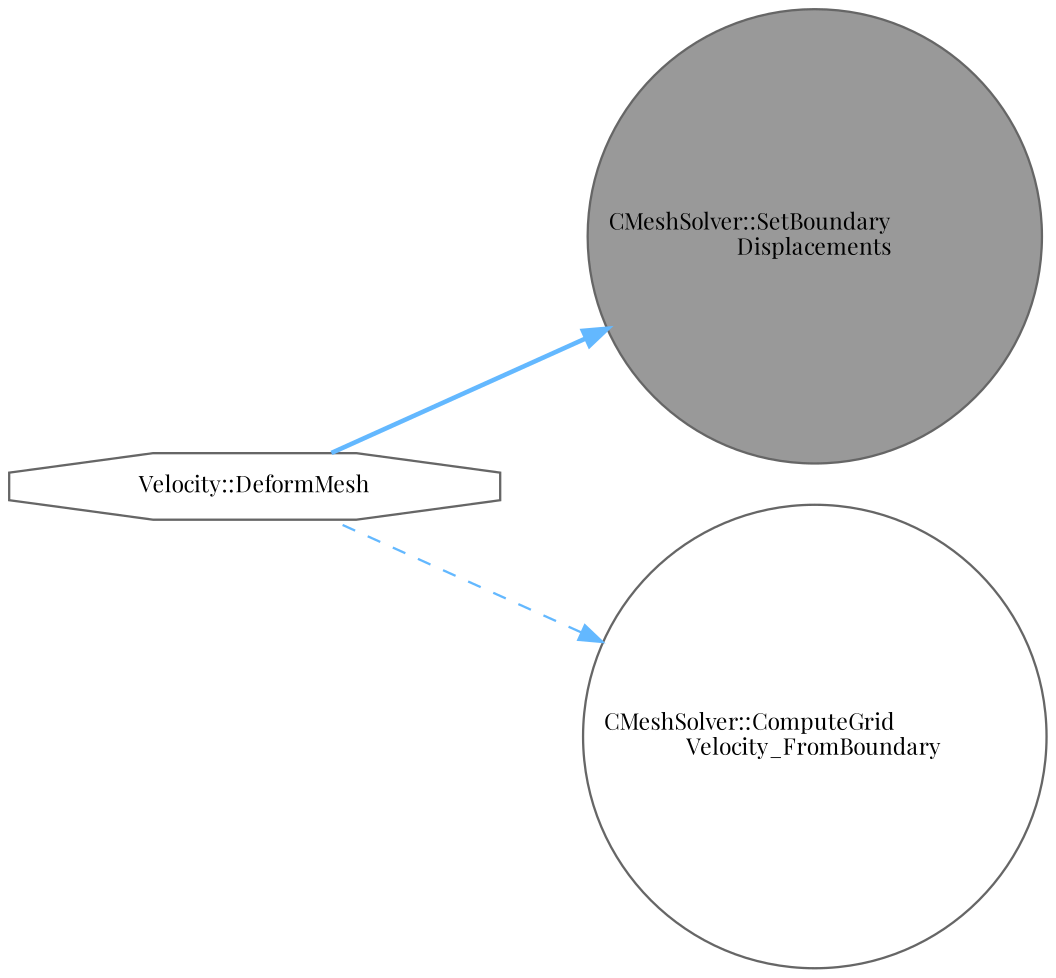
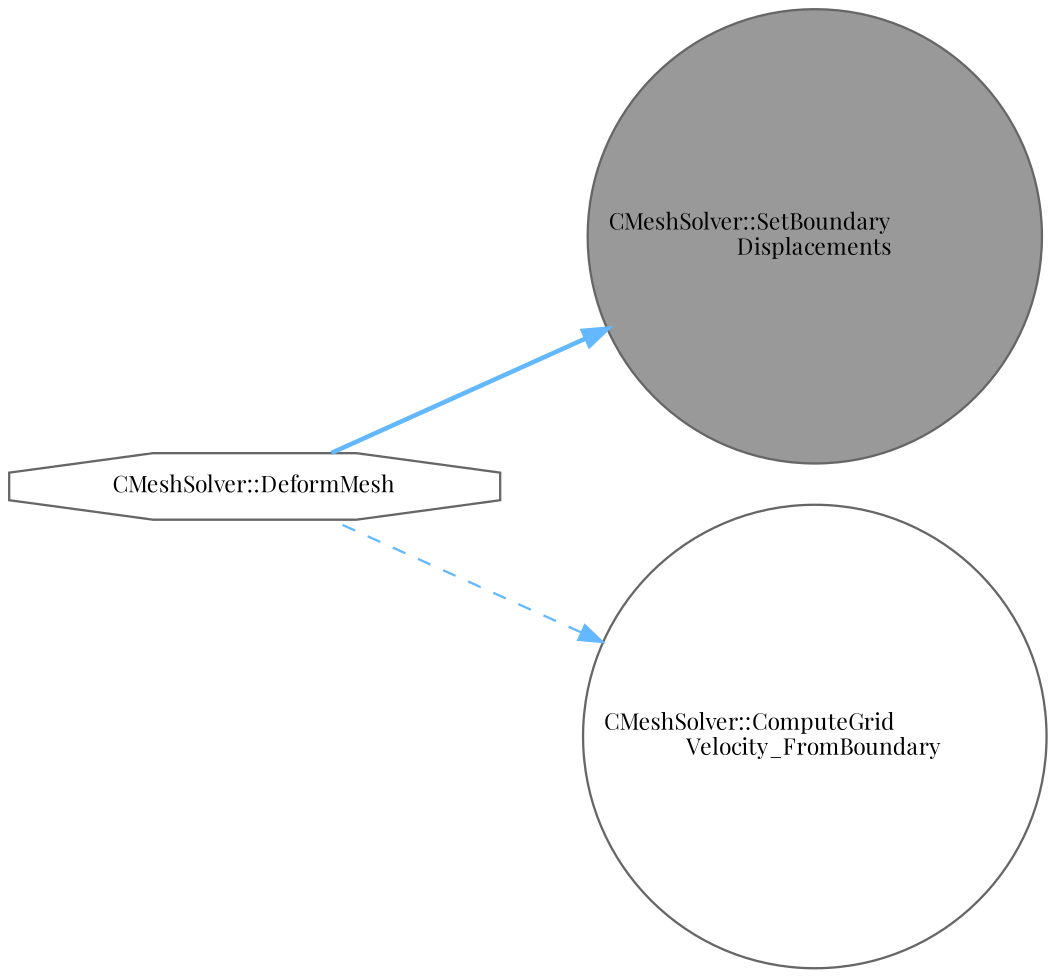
(255, 486) -> (255, 486)
